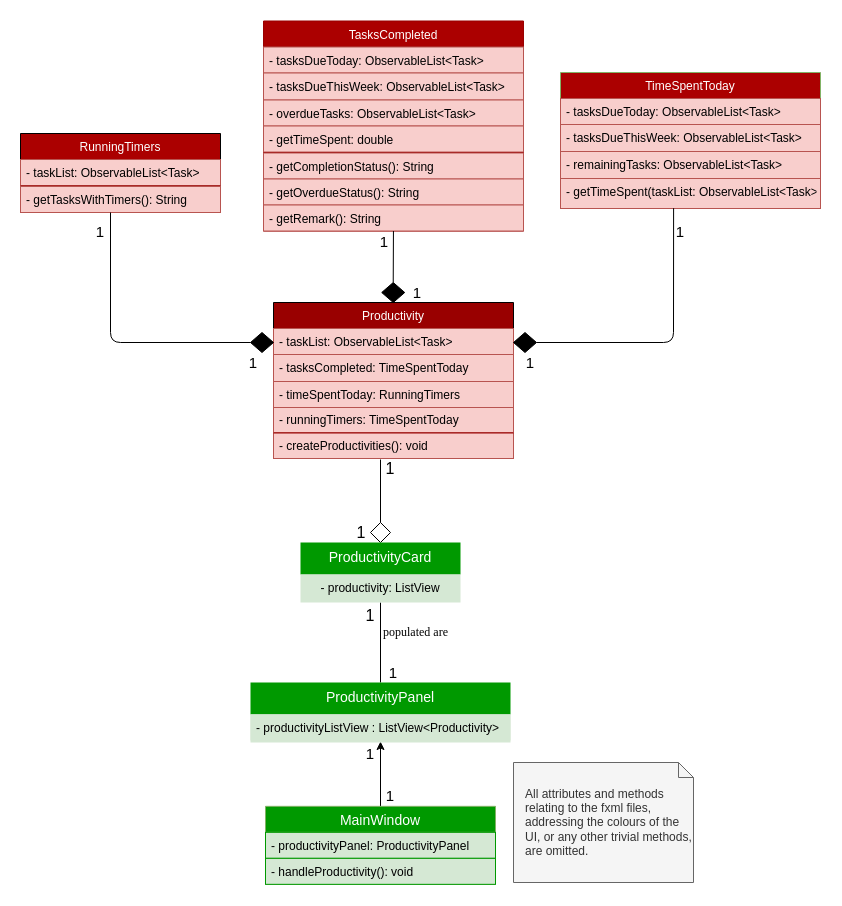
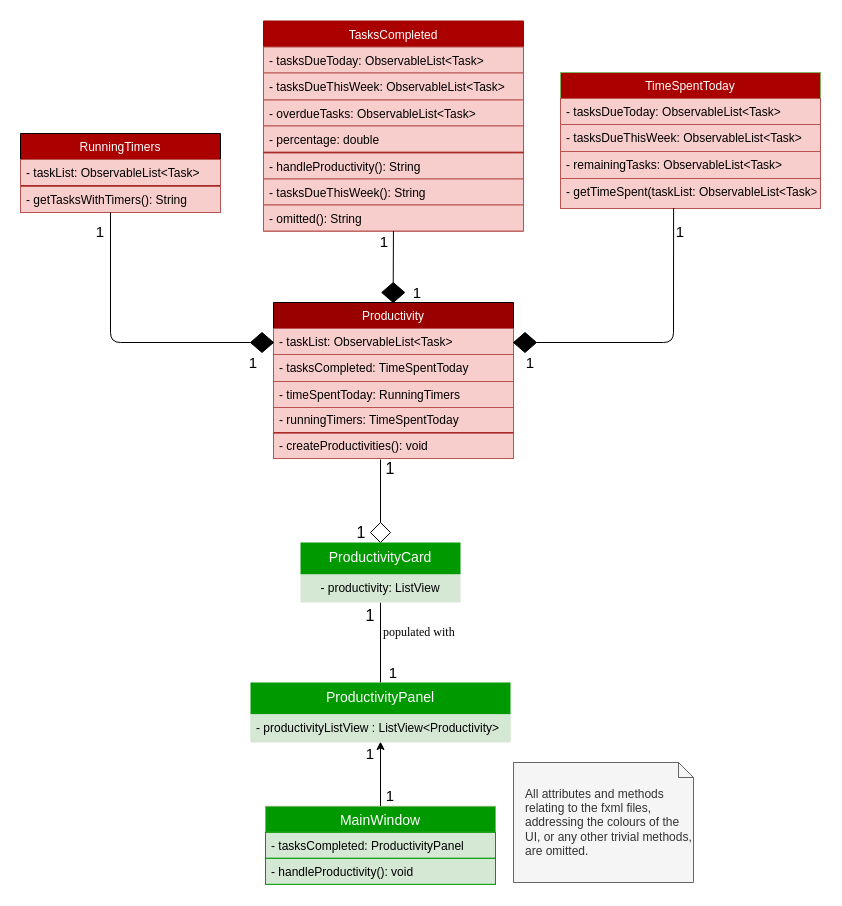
(335, 140) -> (330, 140)
(364, 167) -> (359, 167)
(357, 193) -> (355, 193)
(333, 219) -> (325, 219)
(423, 633) -> (423, 633)
(385, 846) -> (378, 846)
